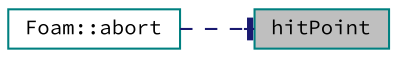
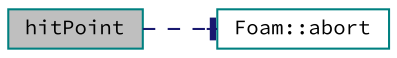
(212, 29) -> (175, 29)
